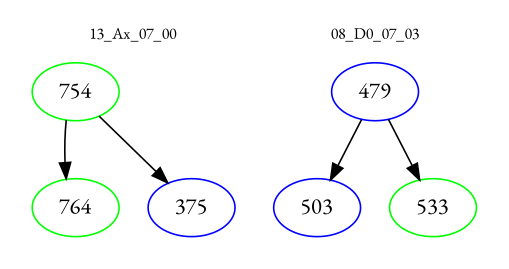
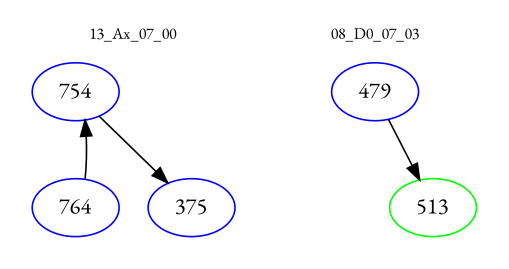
(76, 92) -> (76, 92)
(65, 141) -> (86, 158)
(76, 208) -> (76, 208)
(317, 208) -> none
(433, 208) -> (433, 208)
